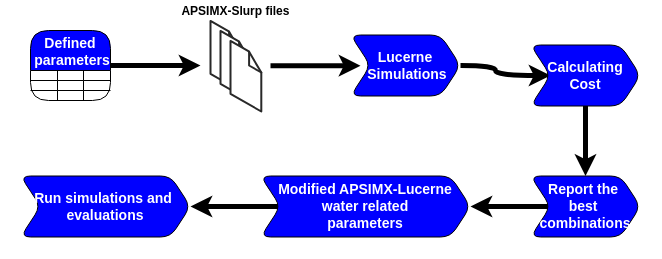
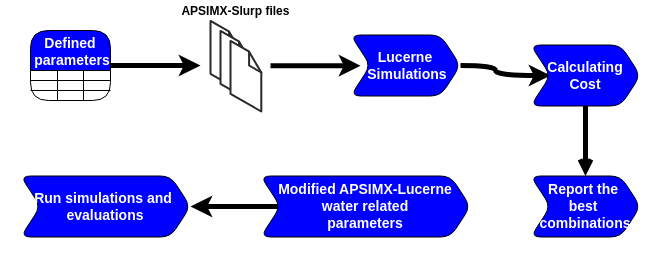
(586, 158) -> (586, 158)
(516, 207) -> none
